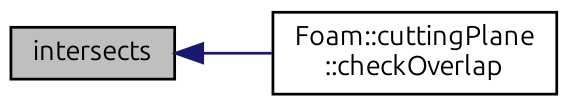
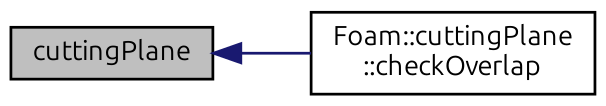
(93, 53) -> (112, 53)
